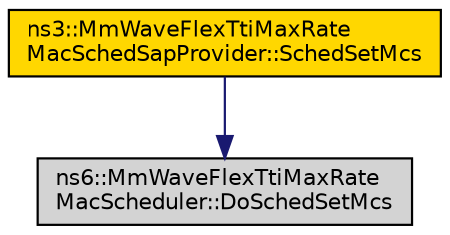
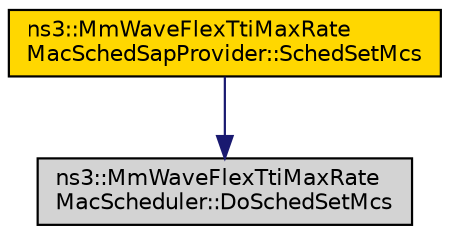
(225, 192) -> (225, 192)
